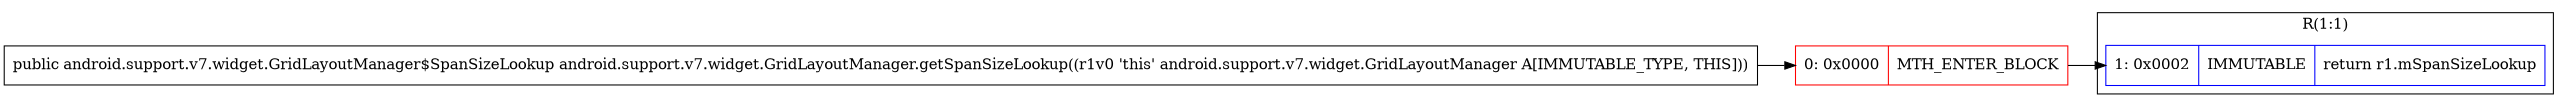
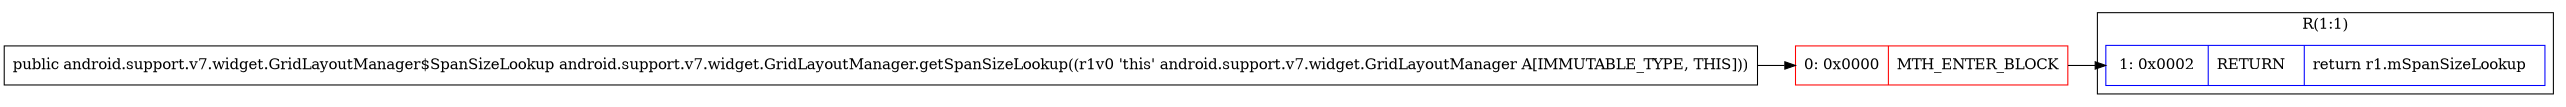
(2257, 65) -> (2251, 65)
